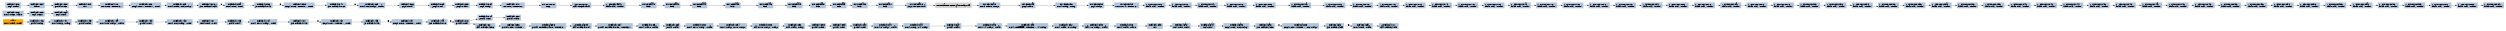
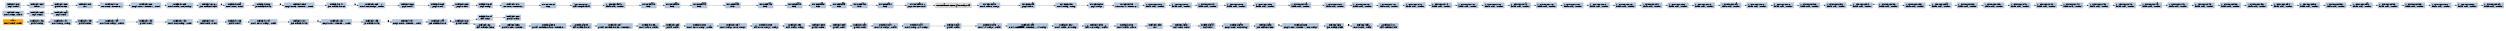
(1875, 6) -> (1876, 4)
(485, 18) -> (485, 18)
